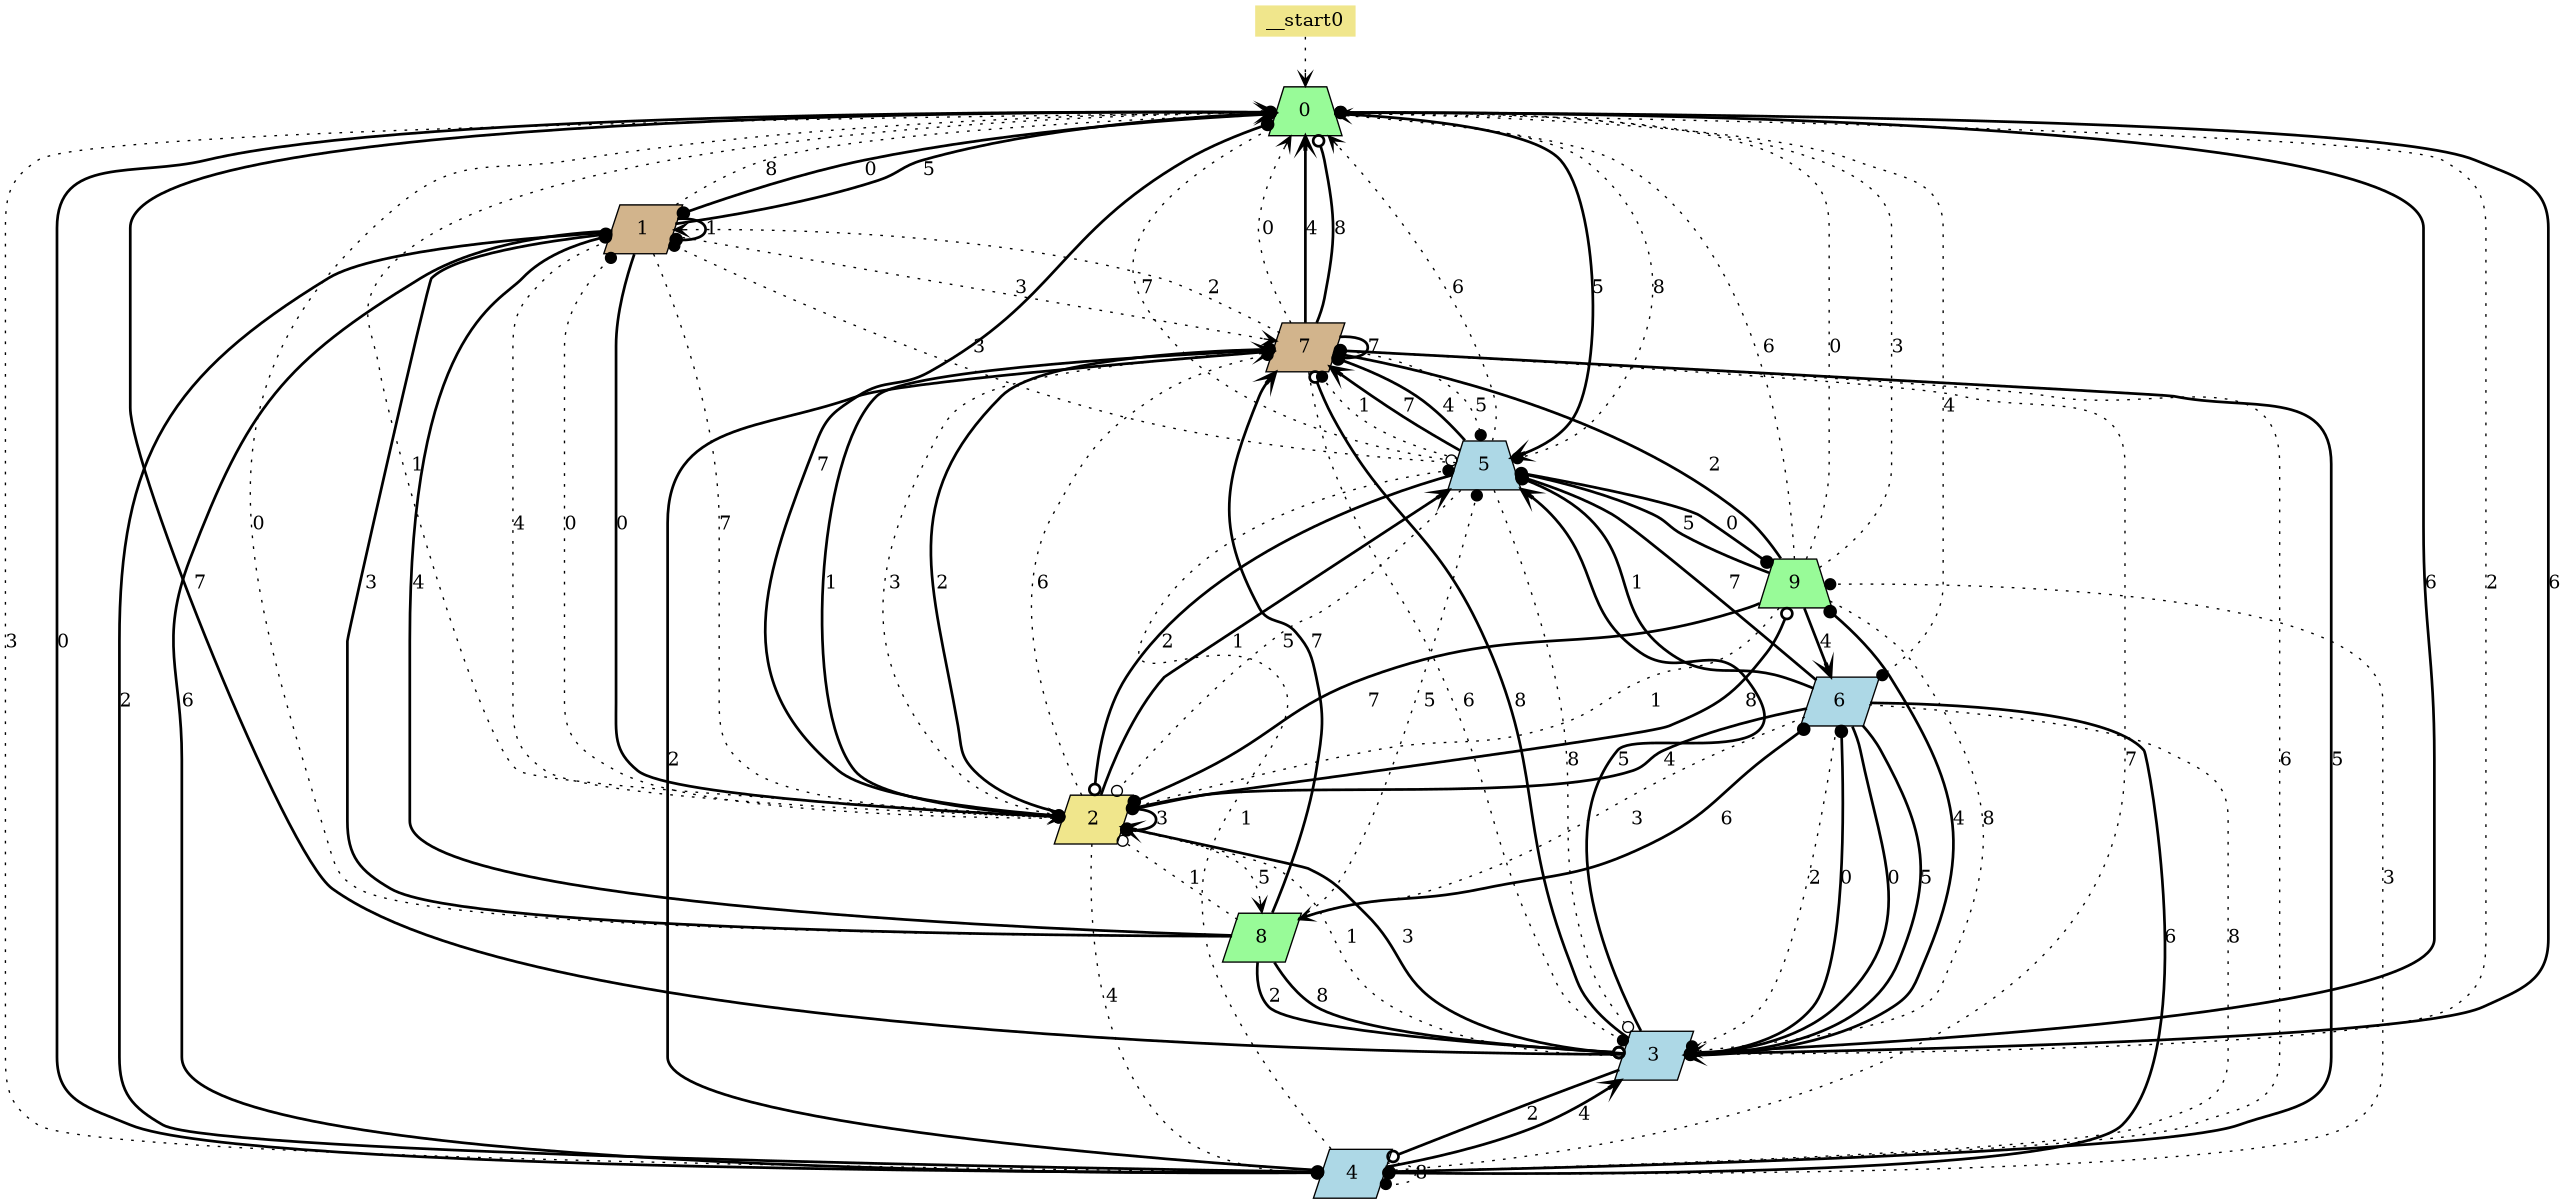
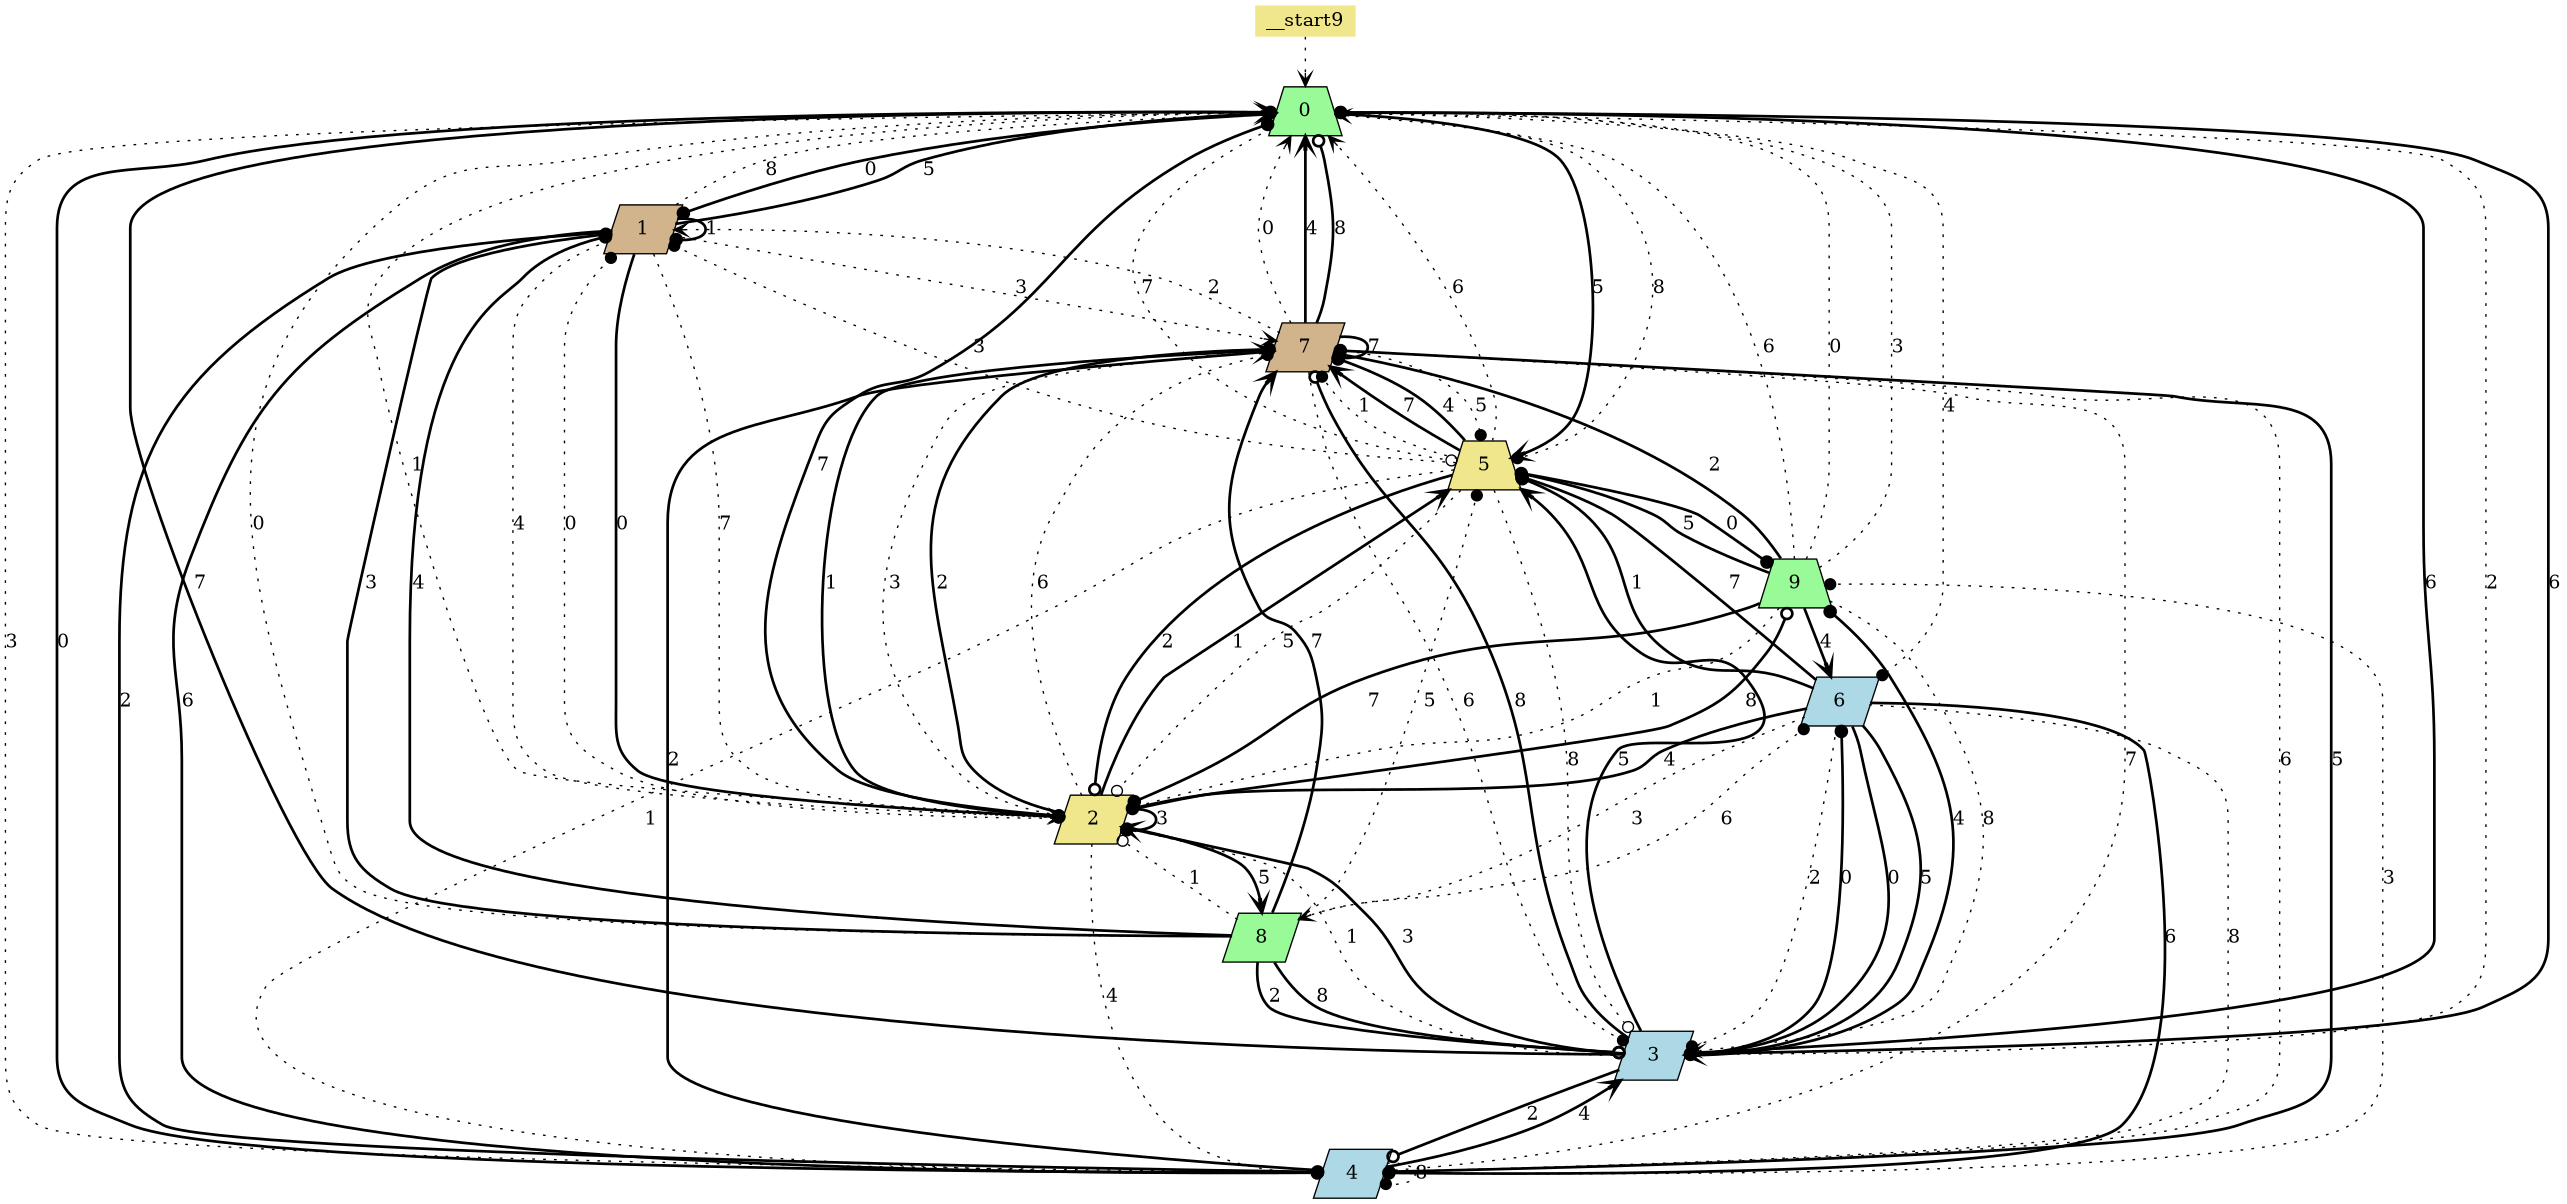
(1305, 21) -> (1305, 21)
(1484, 465) -> (1484, 465)
(1280, 681) -> (343, 940)
(1202, 847) -> (1202, 847)
(1554, 876) -> (1554, 876)
